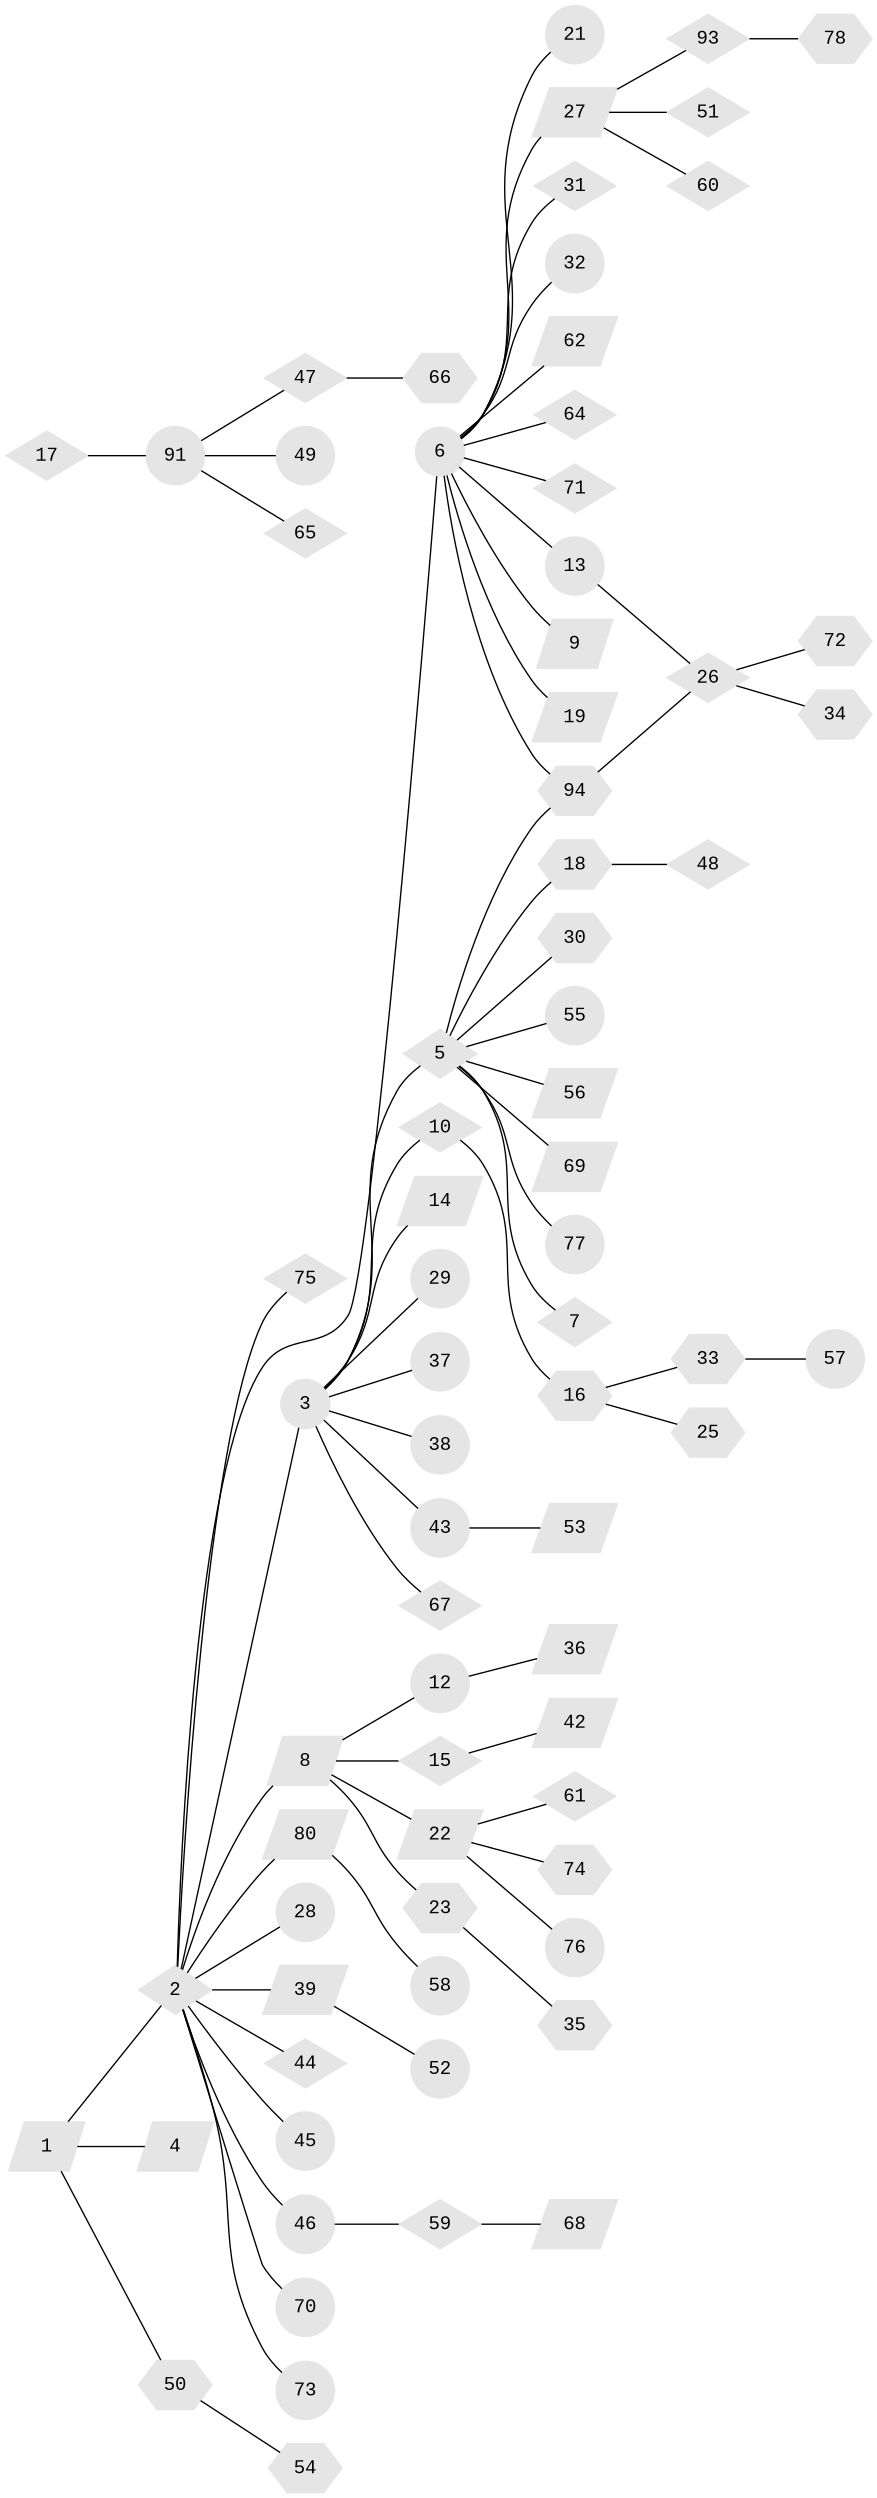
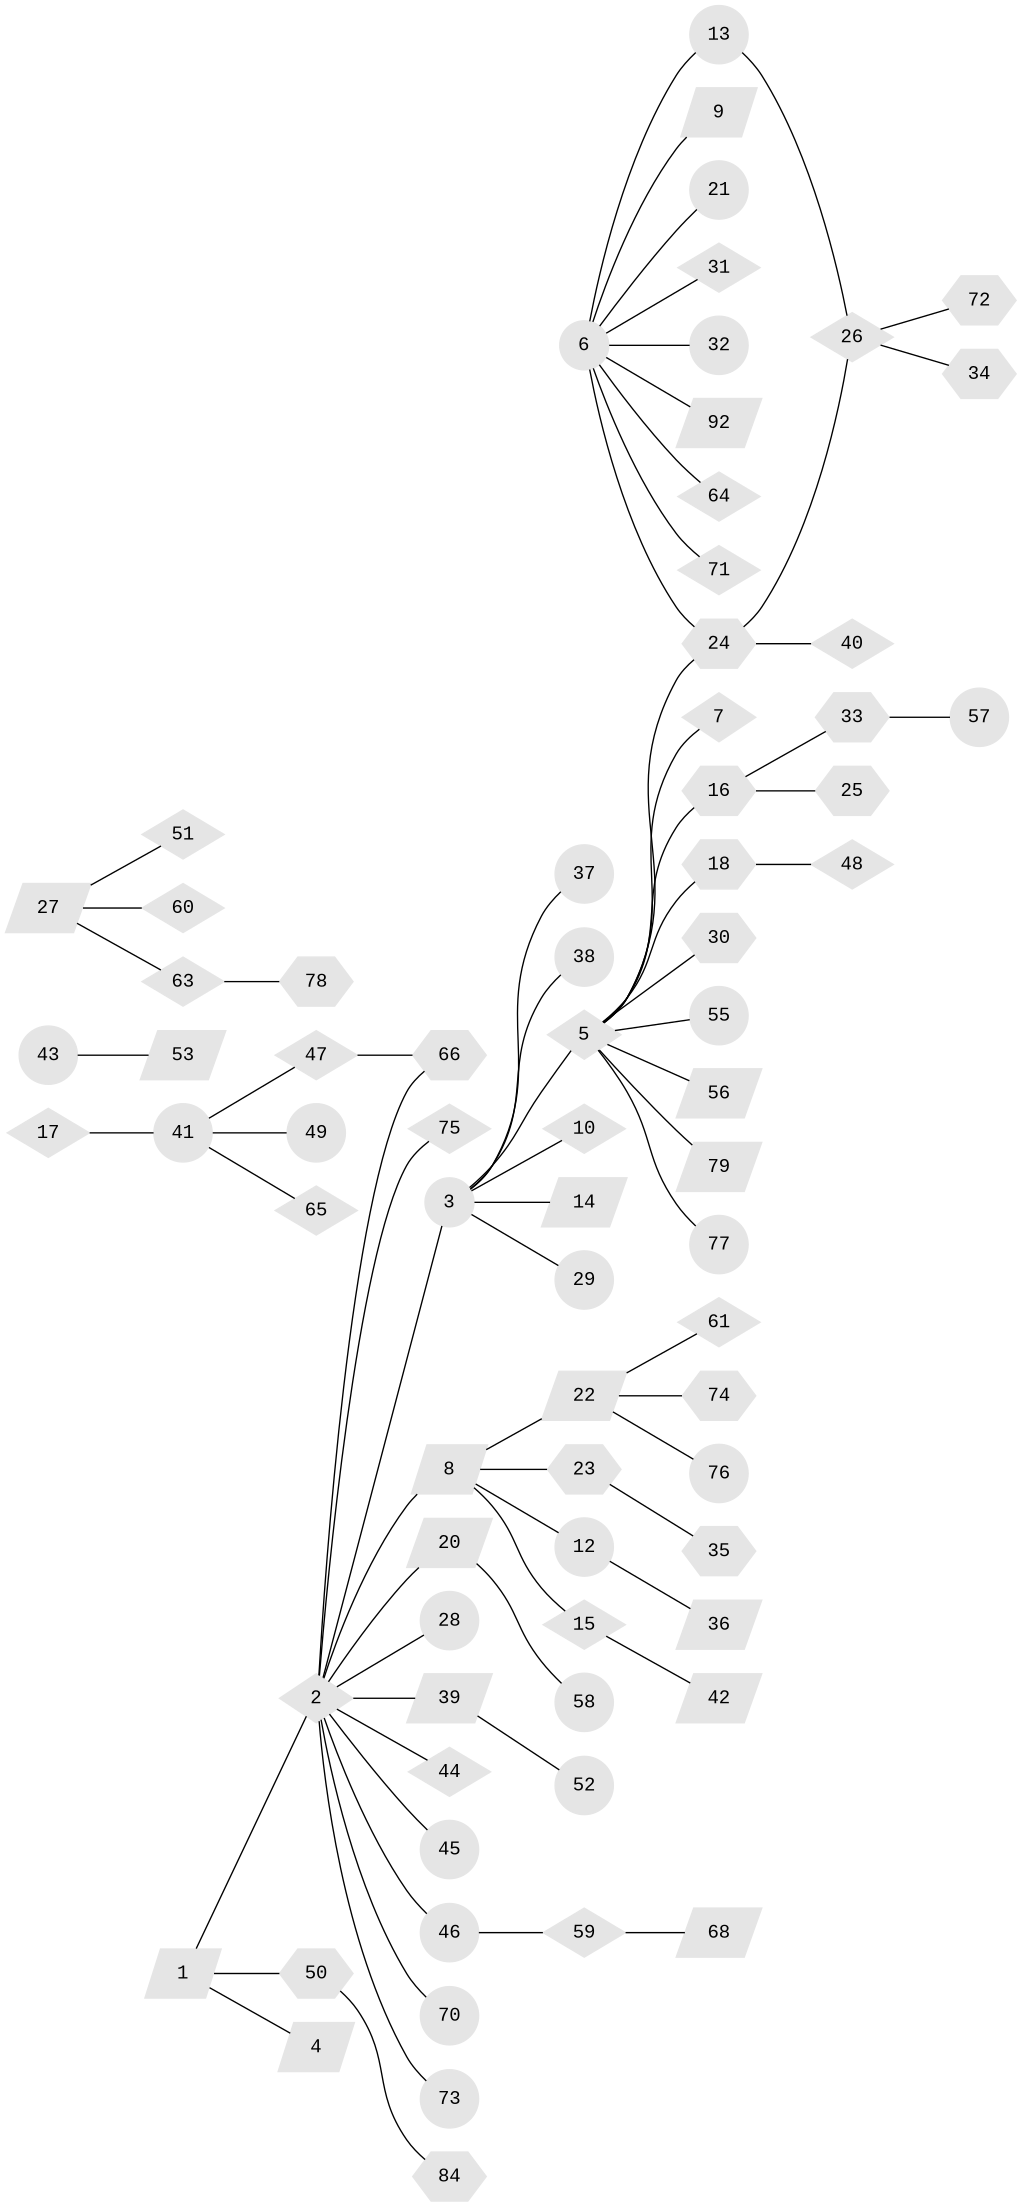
(708, 39) -> (183, 982)
(508, 291) -> none
(575, 341) -> (719, 423)
(175, 456) -> (183, 1133)
none -> (852, 644)
(575, 717) -> none
(575, 791) -> (719, 644)
(575, 1167) -> (719, 1167)
(362, 1251) -> (346, 1367)
(507, 1258) -> (662, 857)
(371, 1464) -> none
(440, 1606) -> none
(305, 1834) -> (449, 1543)
(305, 2468) -> (449, 2176)
